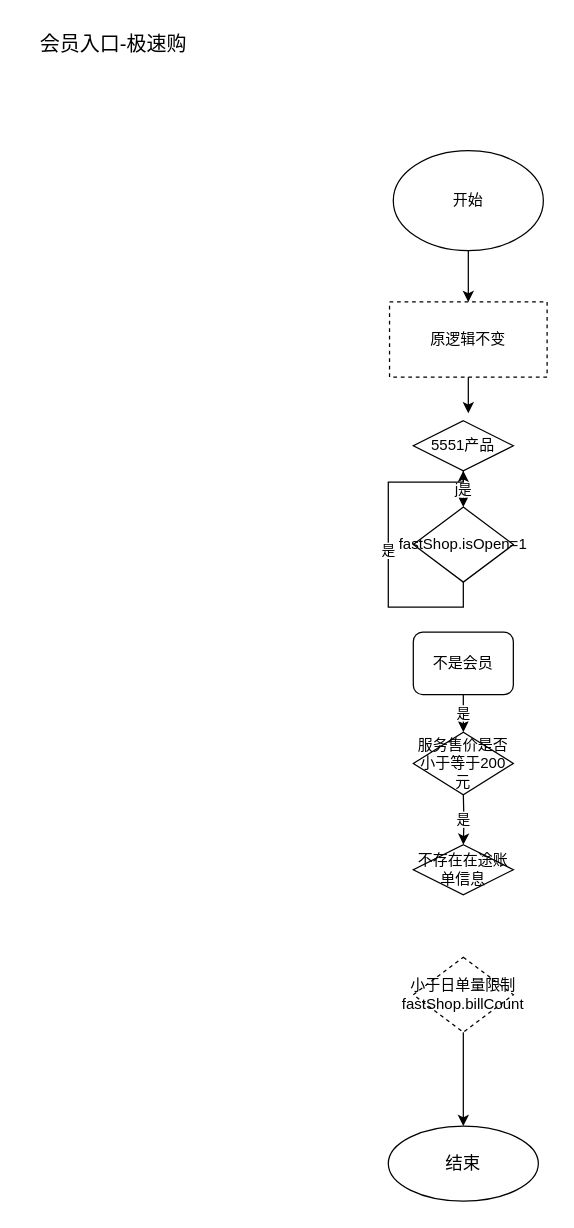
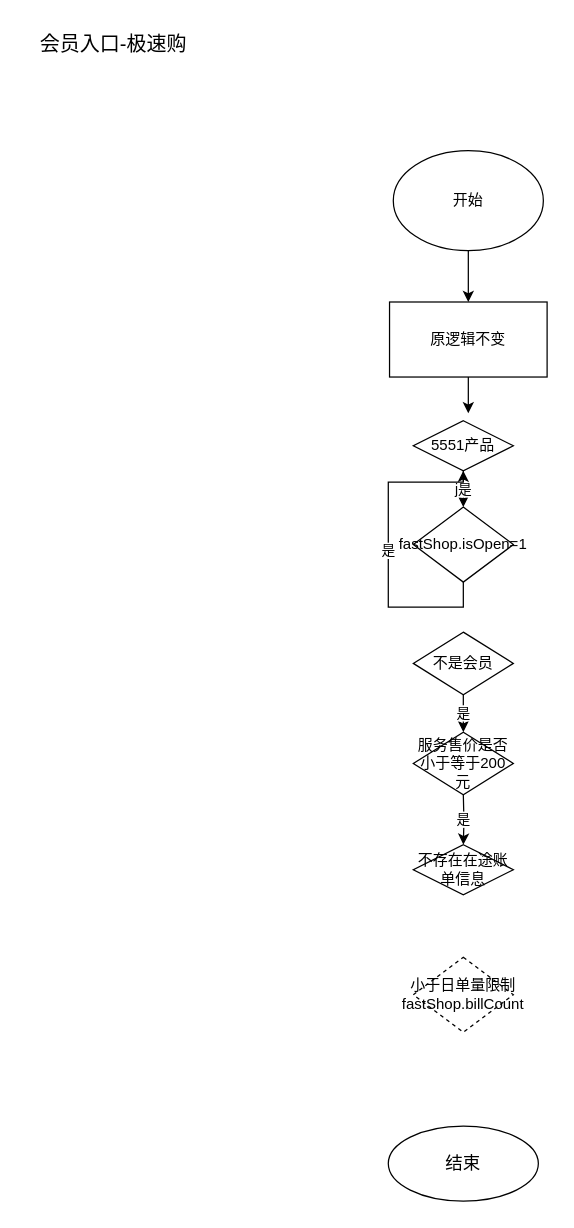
(468, 339) -> (468, 339)
(463, 663) -> (463, 663)
(463, 1074) -> none
